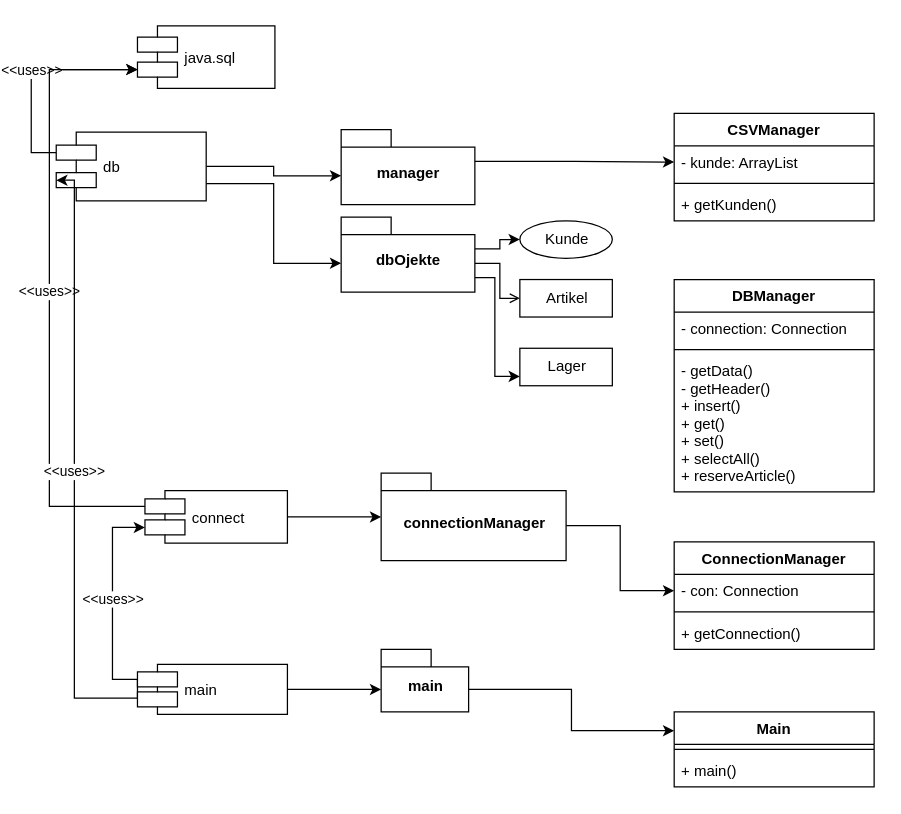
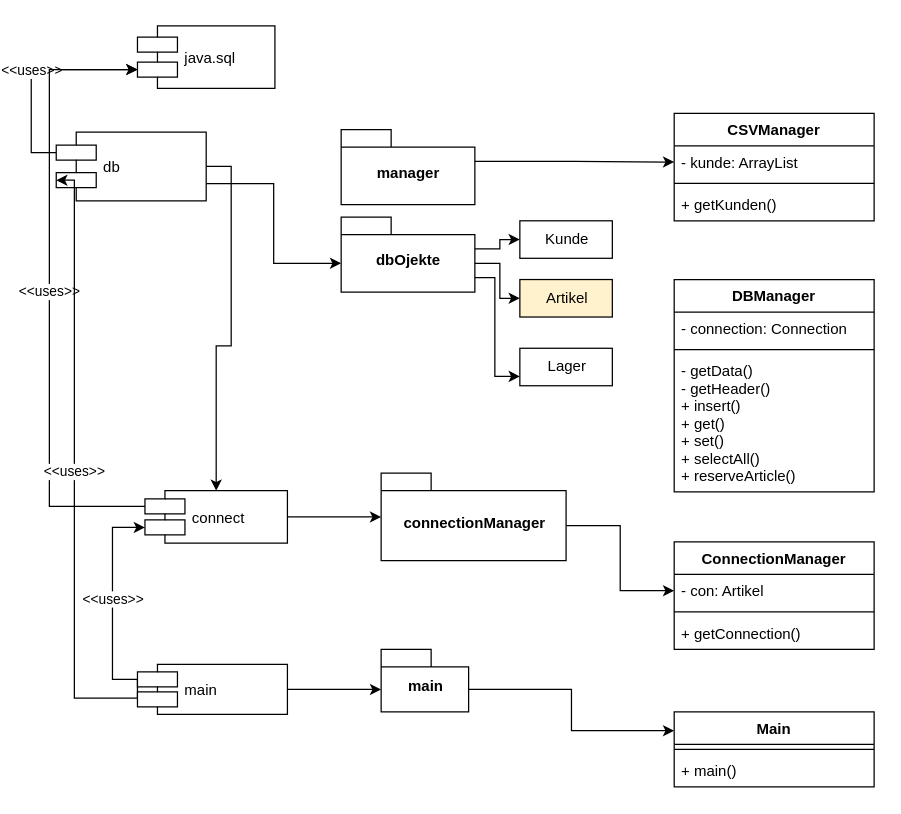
(277, 176) -> (231, 331)
(566, 239) -> (566, 239)
(512, 298) -> (510, 298)
(566, 298) -> (566, 298)
(745, 591) -> (730, 591)
